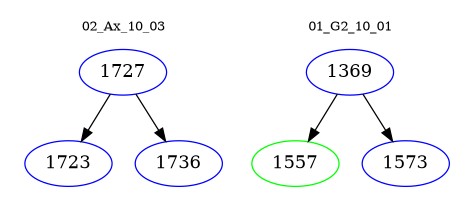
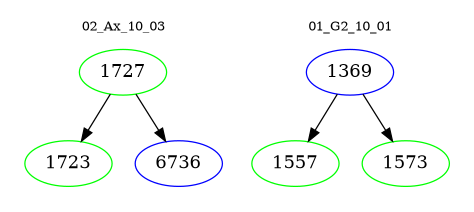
(123, 72) -> (123, 72)
(68, 164) -> (68, 164)
(179, 164) -> (179, 164)
(406, 164) -> (406, 164)
